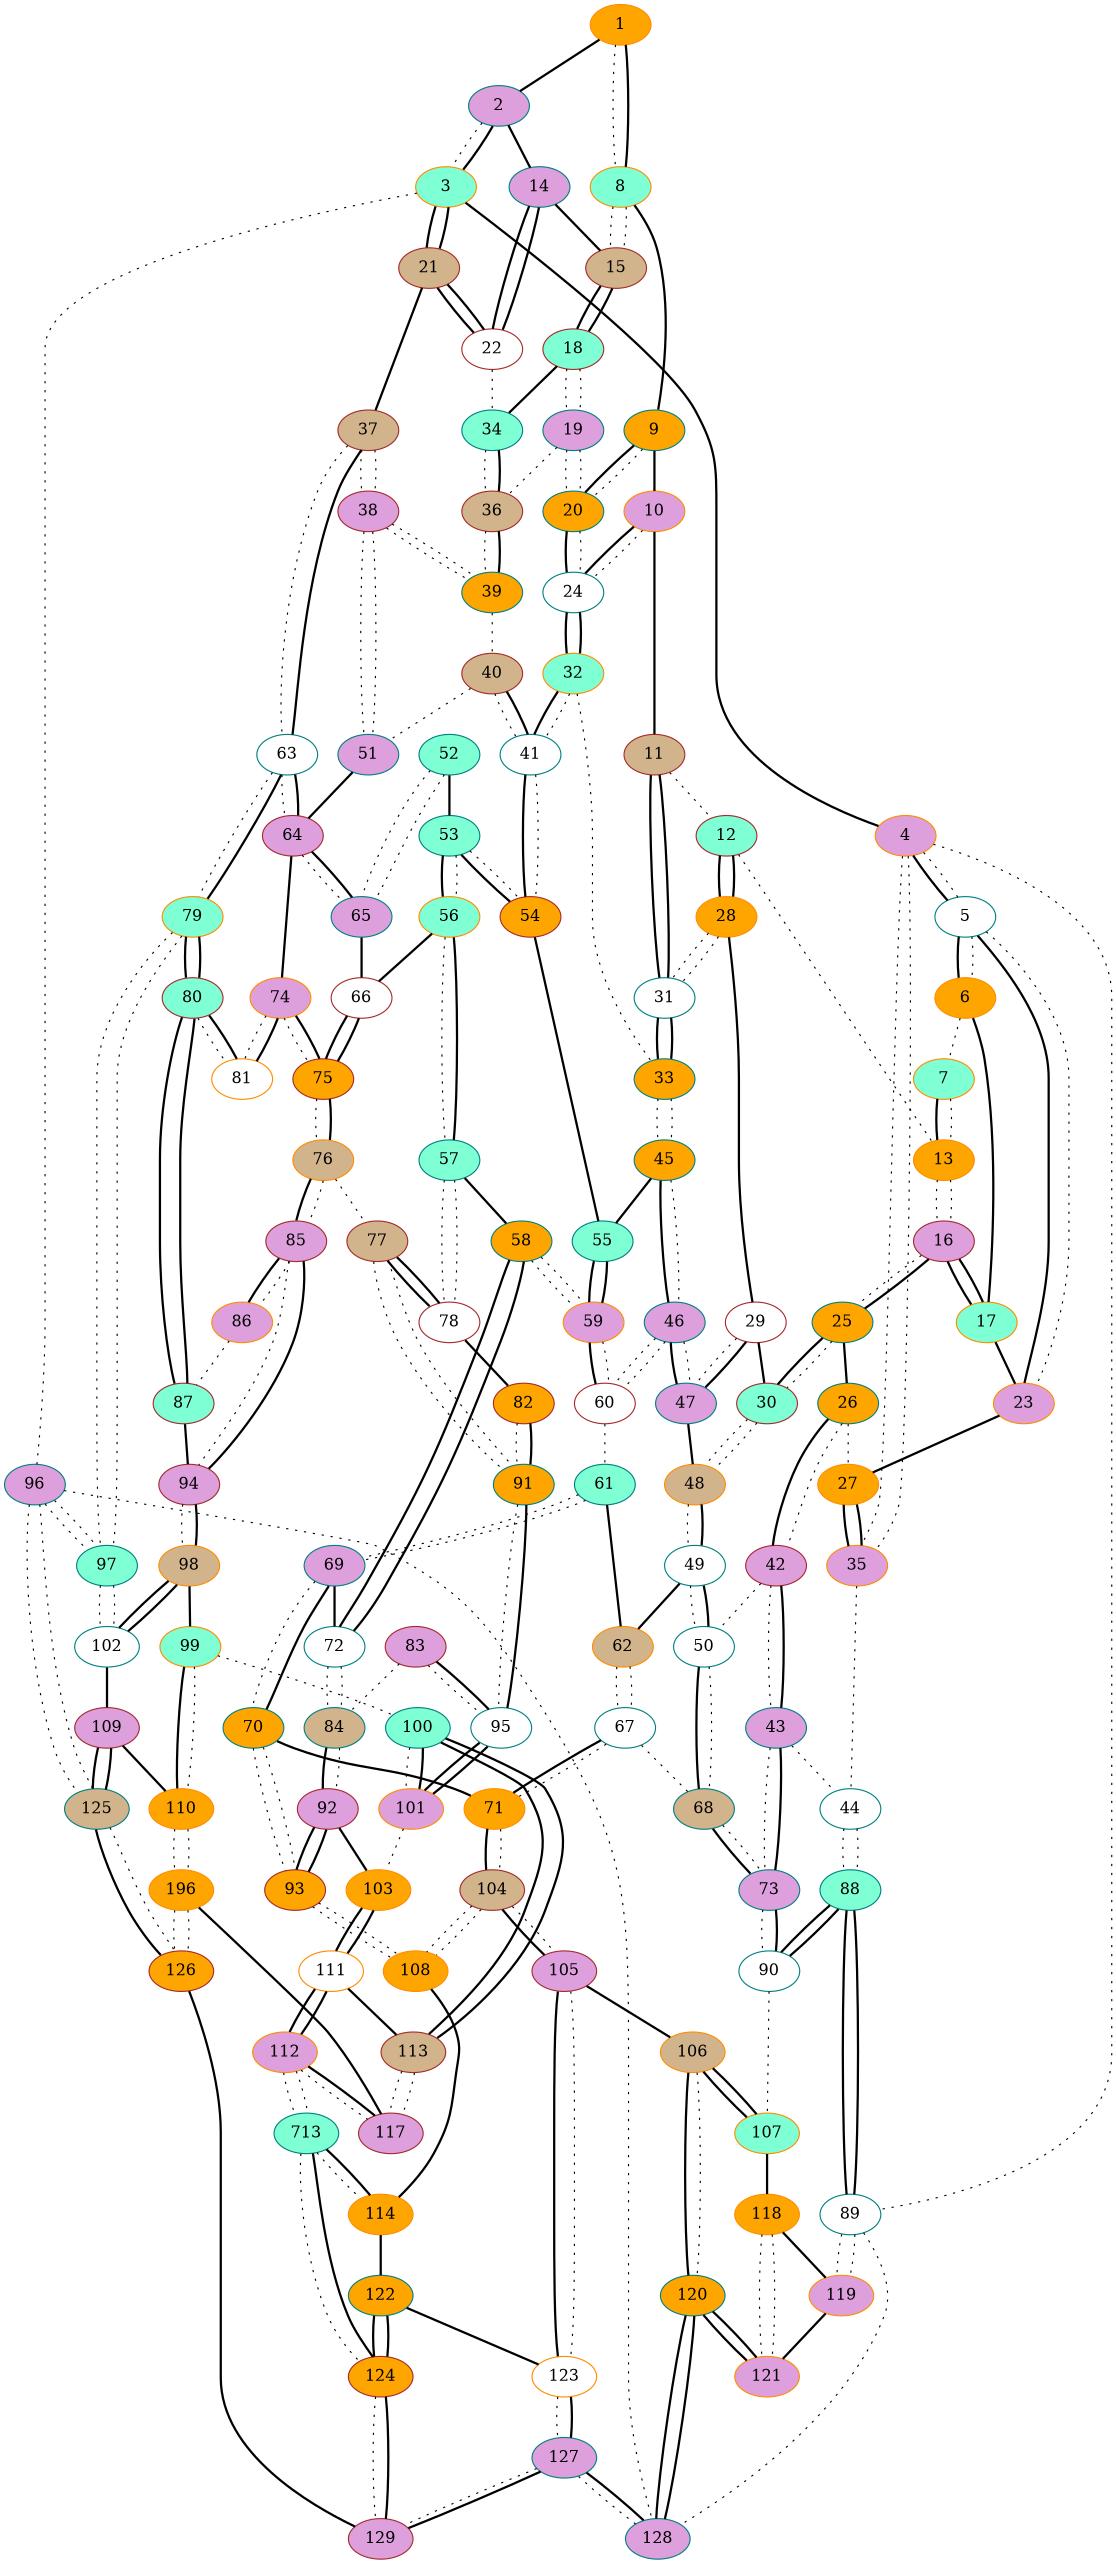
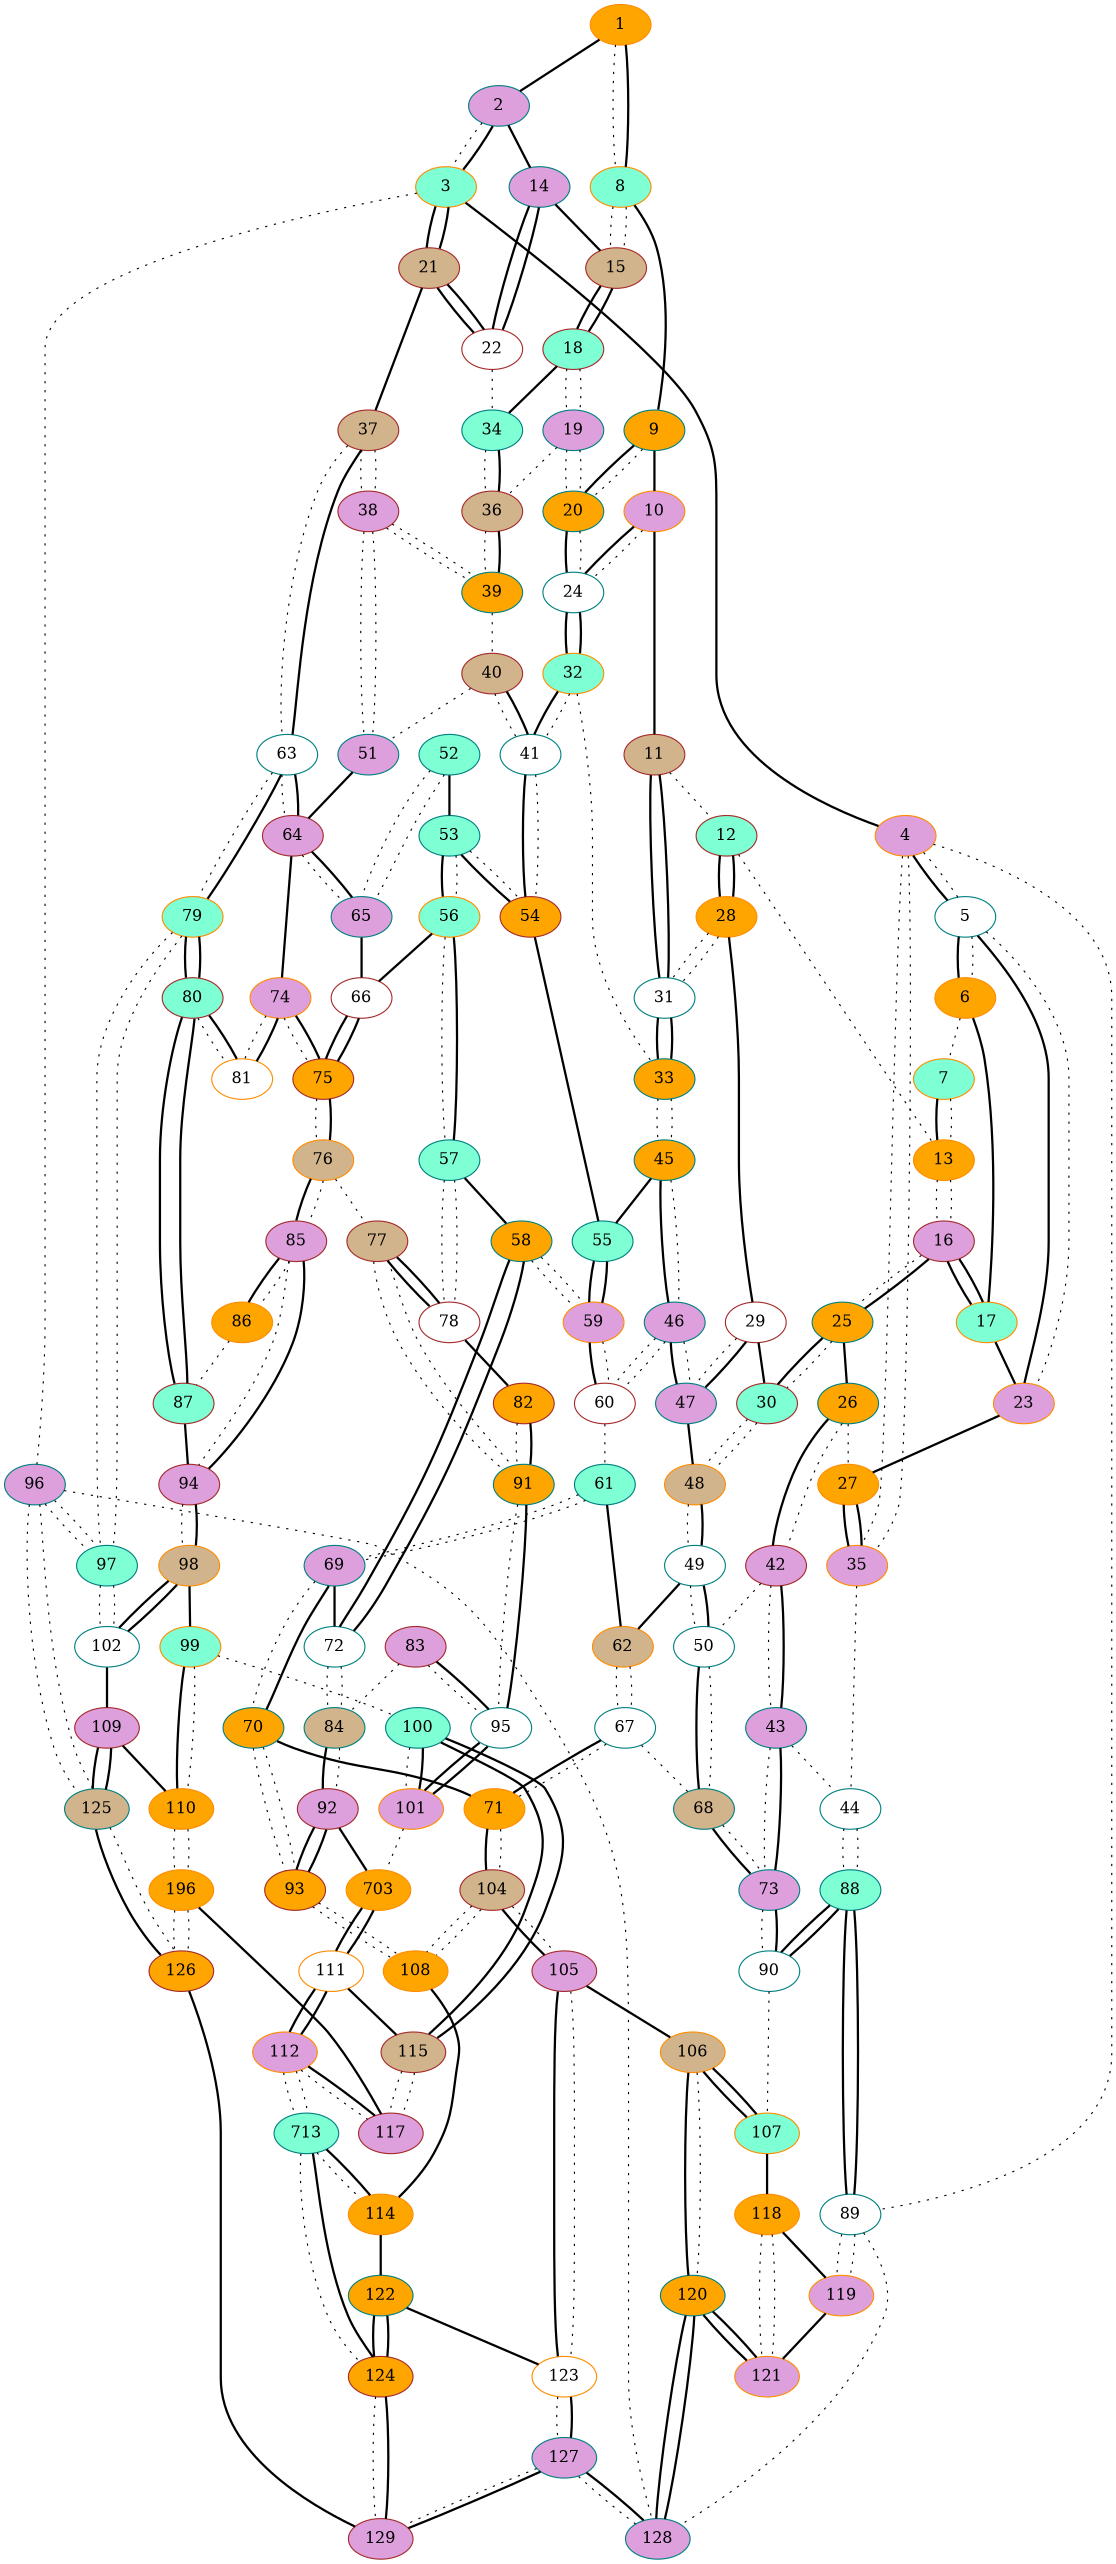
(242, 1322) -> (242, 1322)
(378, 1890) -> (378, 1890)
(413, 2052) -> (413, 2052)
